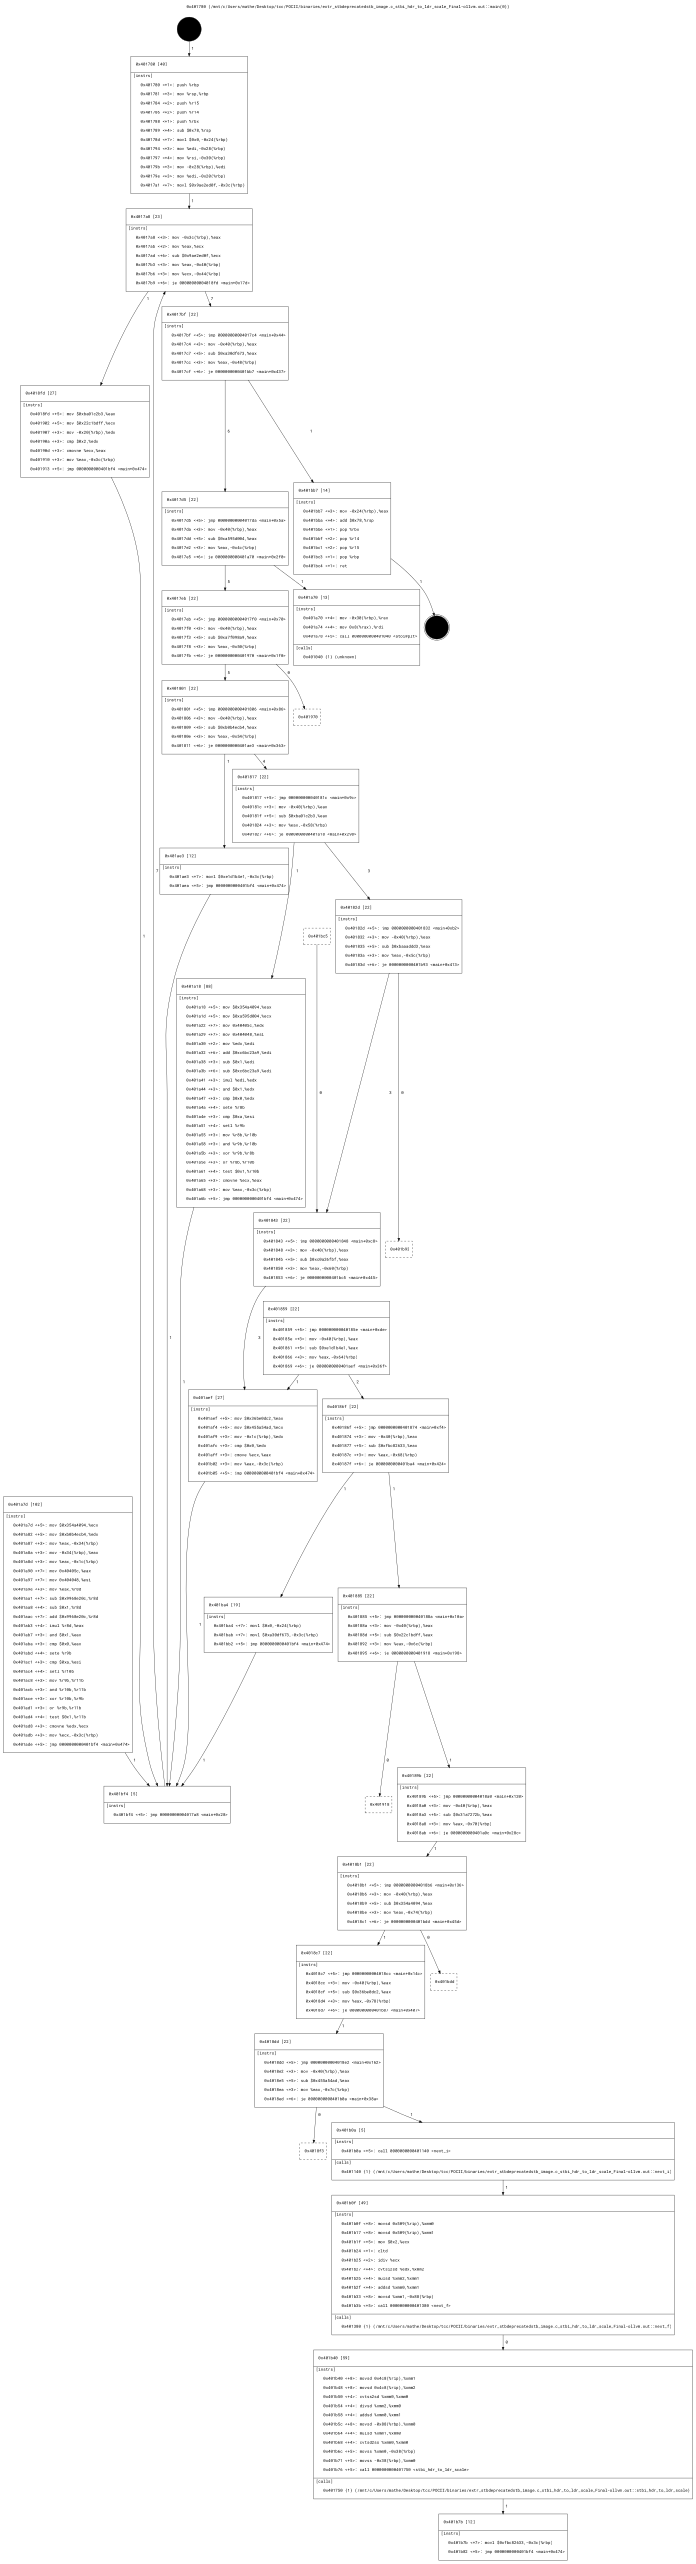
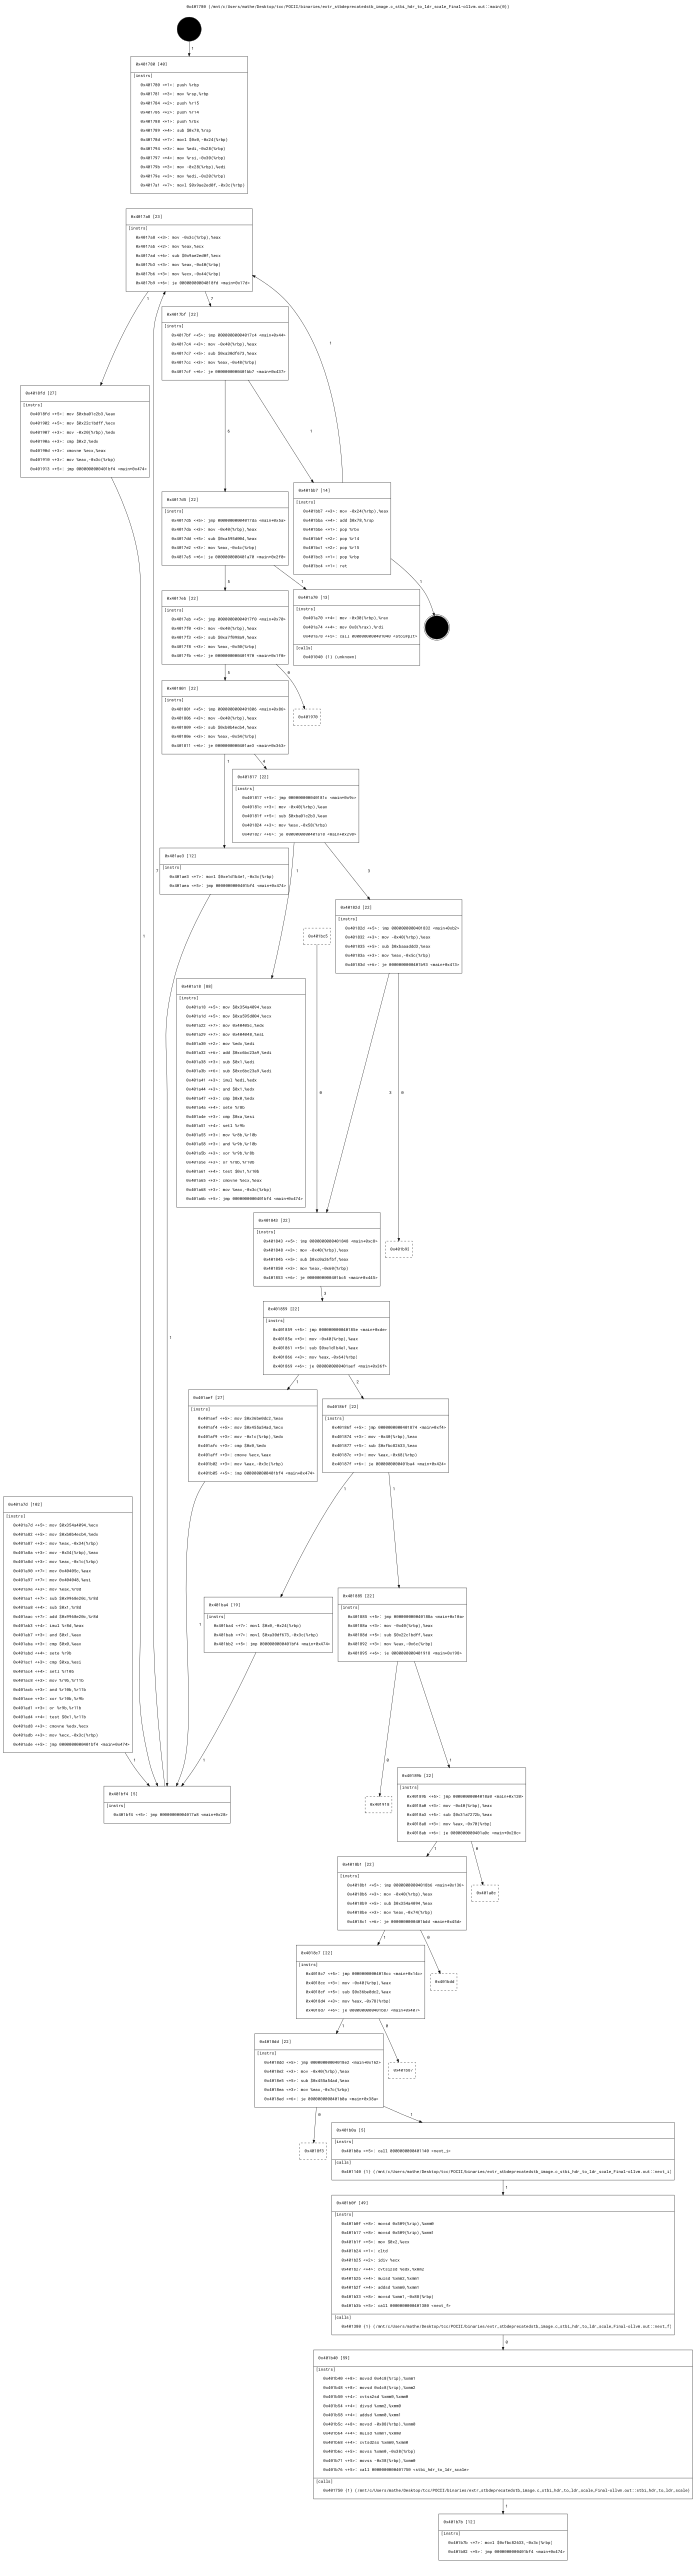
(189, 200) -> (323, 368)
(246, 1334) -> (322, 1292)
(180, 1495) -> none
none -> (485, 1893)
none -> (402, 2071)
